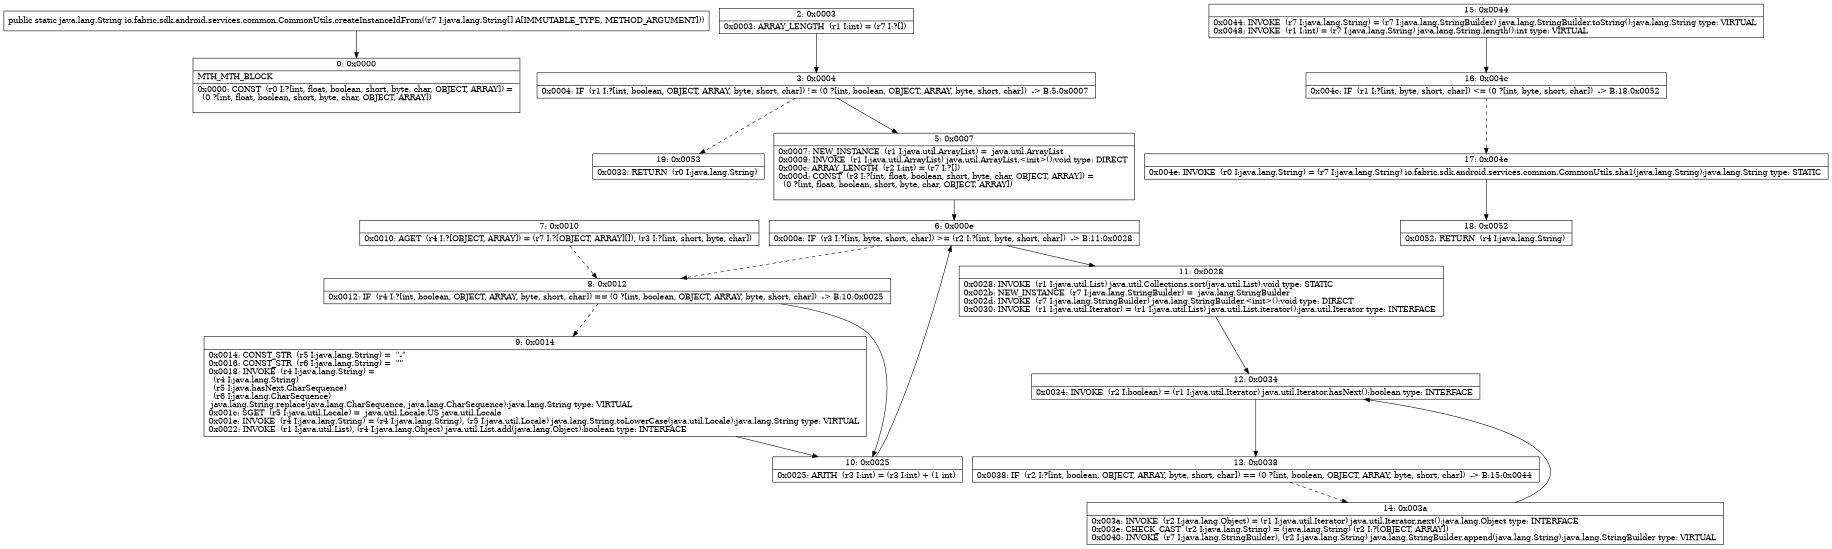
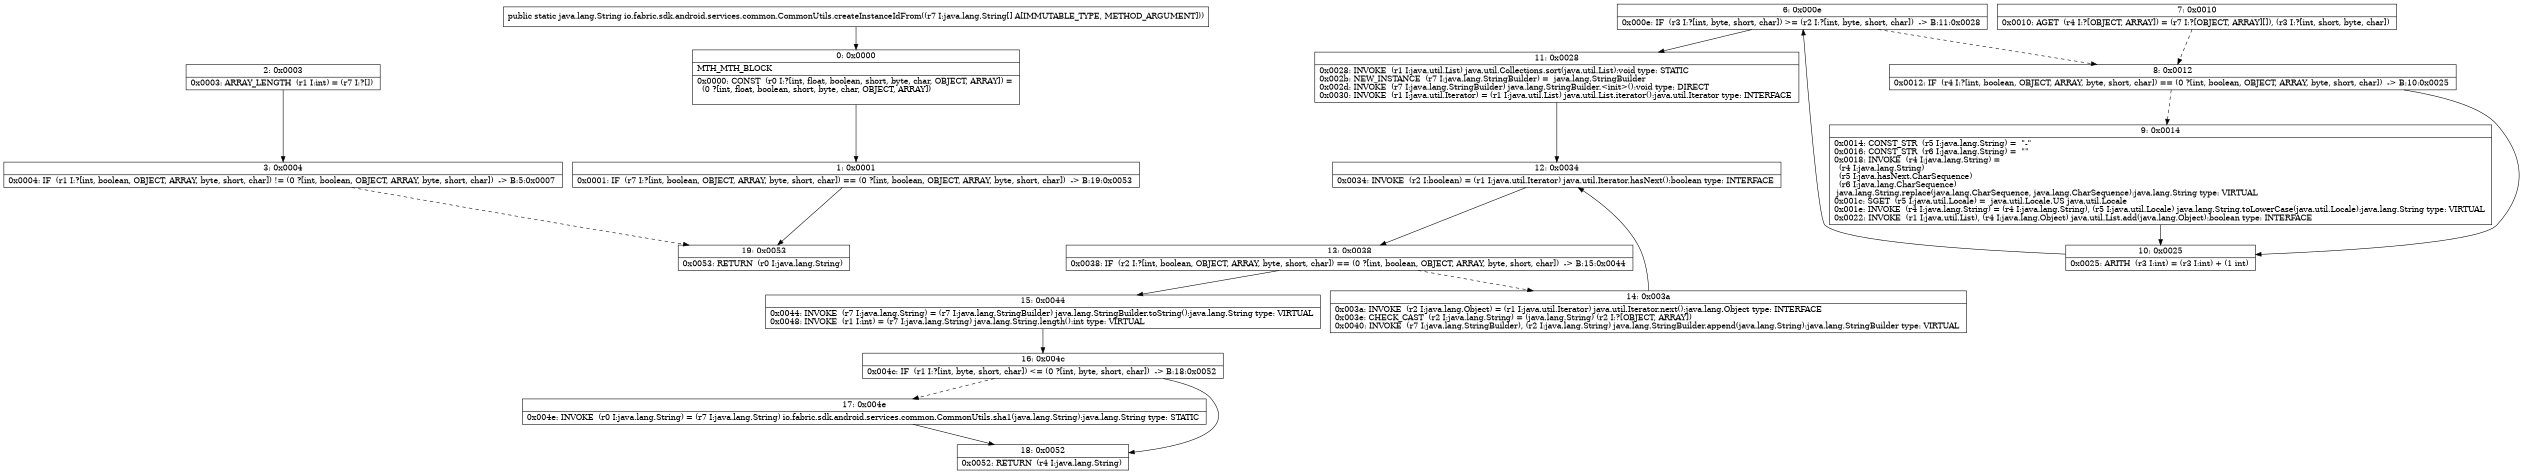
(954, 167) -> none
(678, 173) -> (764, 264)
none -> (856, 175)
none -> (1211, 282)
none -> (1214, 427)
